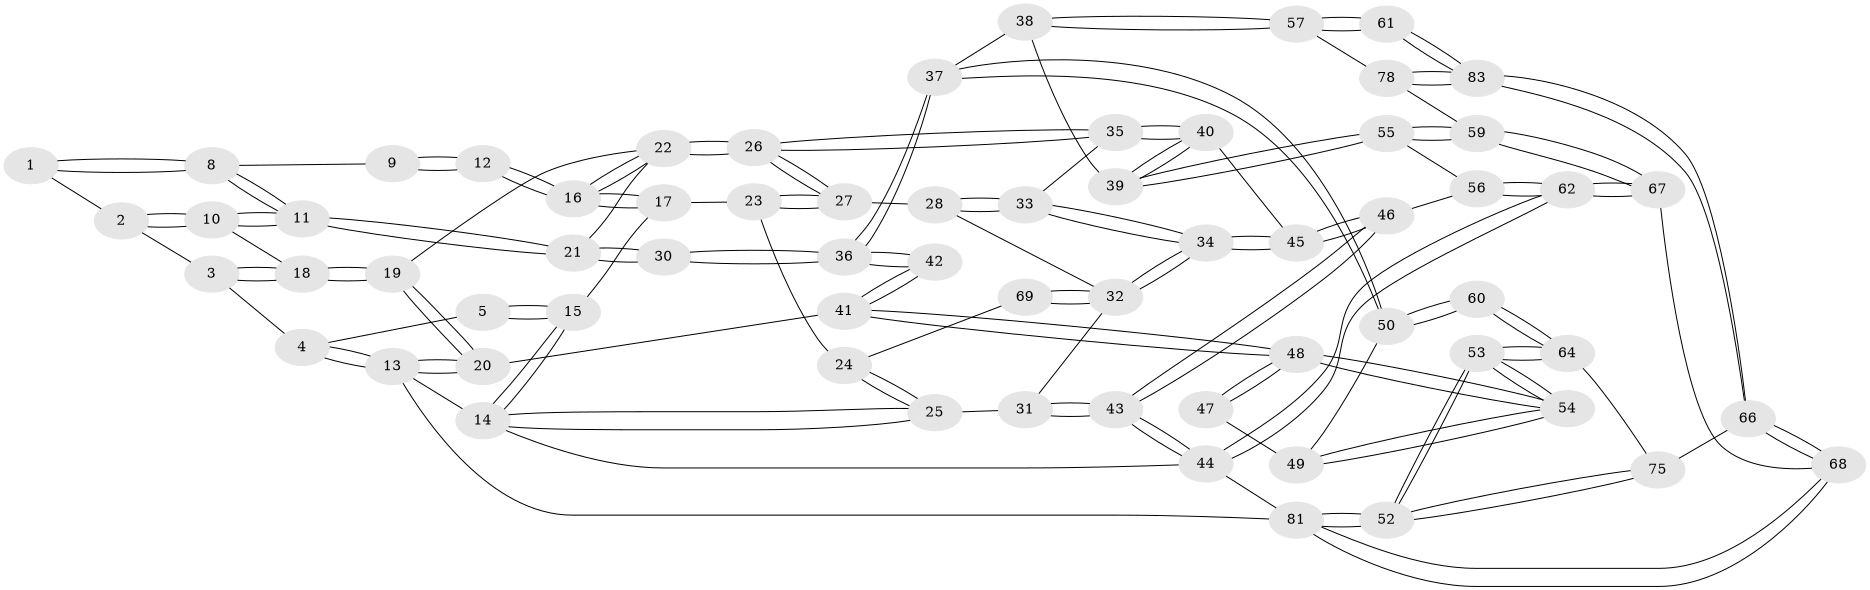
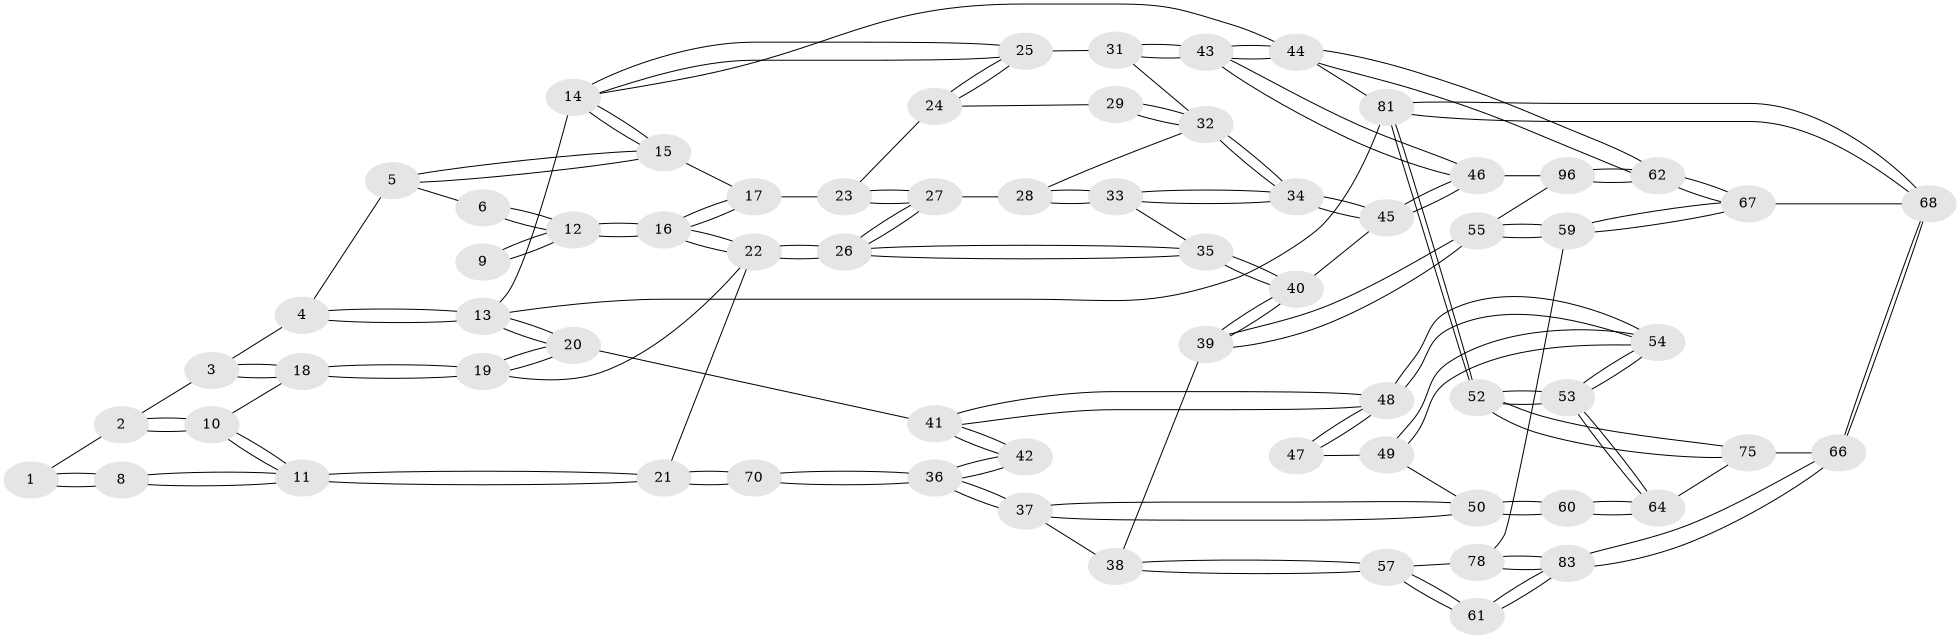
(302, 165) -> none
(1477, 189) -> (1568, 176)
none -> (483, 208)
(664, 257) -> (754, 478)
(1025, 297) -> (1116, 104)
